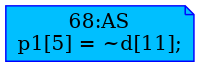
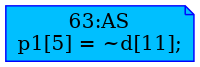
(100, 34) -> (100, 34)
